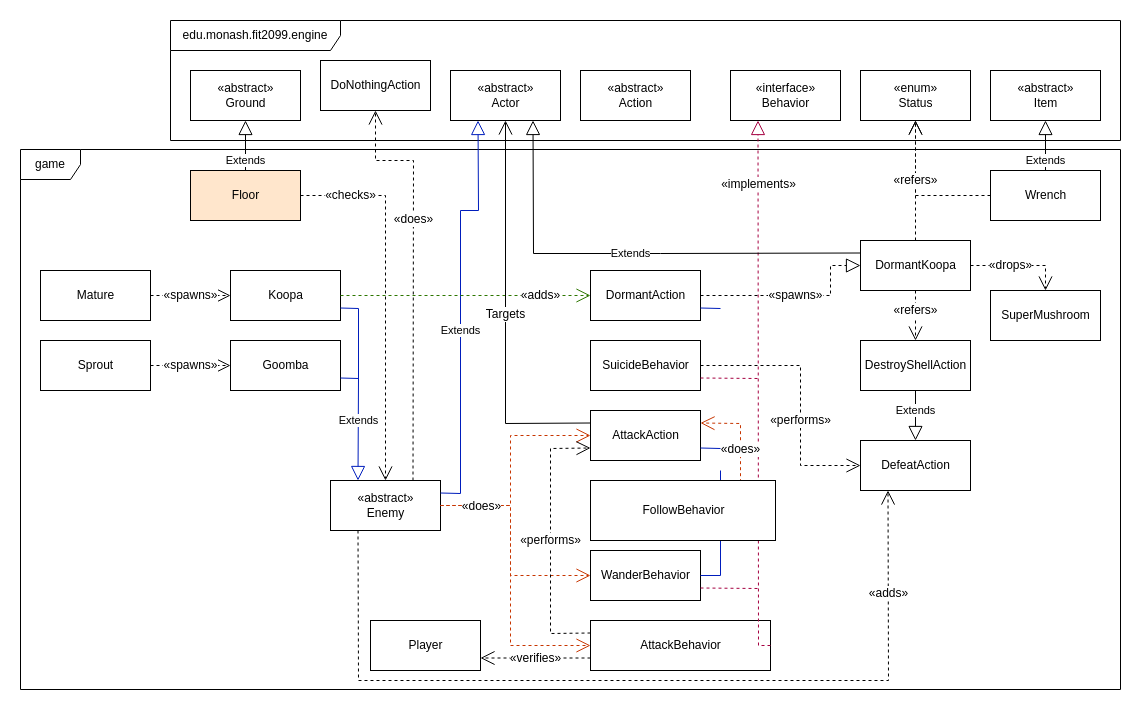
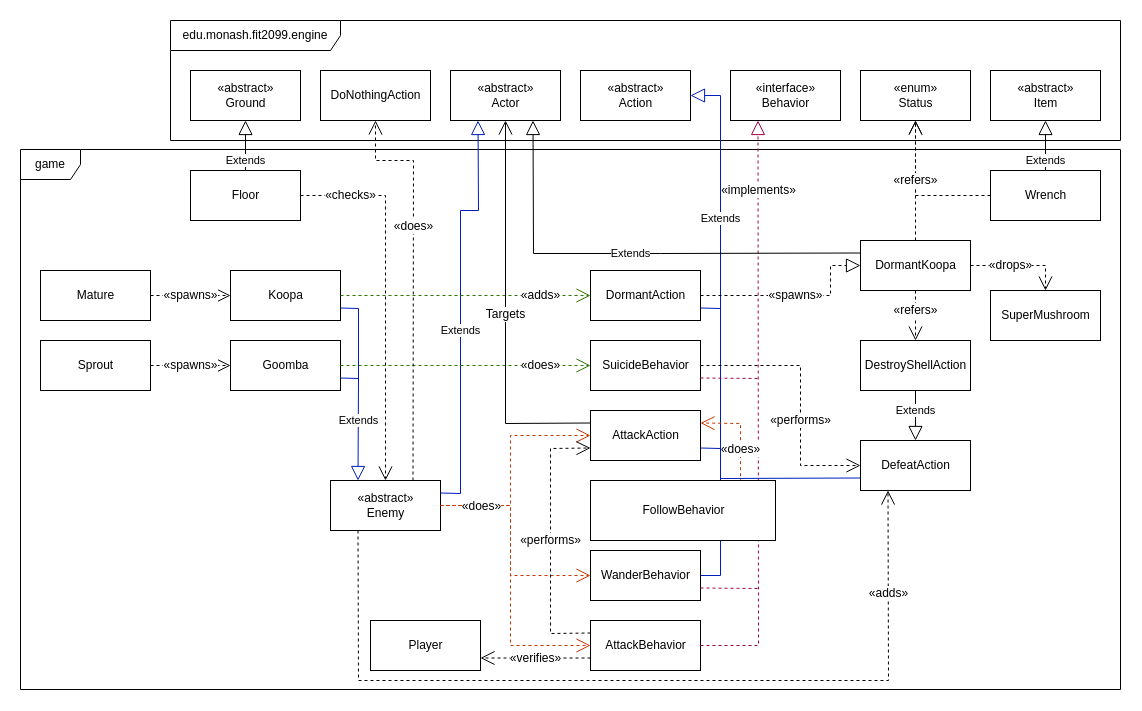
(376, 86) -> (376, 96)
(246, 196) -> (246, 196)
none -> (721, 275)
none -> (464, 366)
(681, 646) -> (646, 646)
